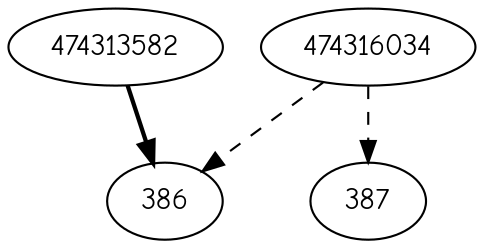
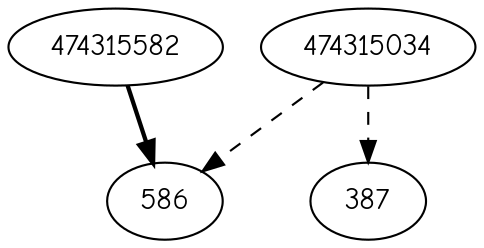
(116, 47) -> (116, 47)
(368, 47) -> (368, 47)
(165, 201) -> (165, 201)
